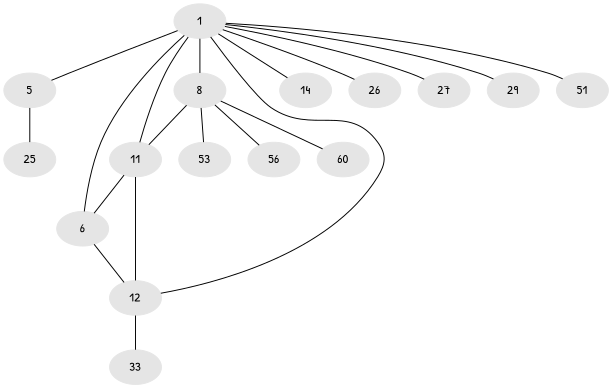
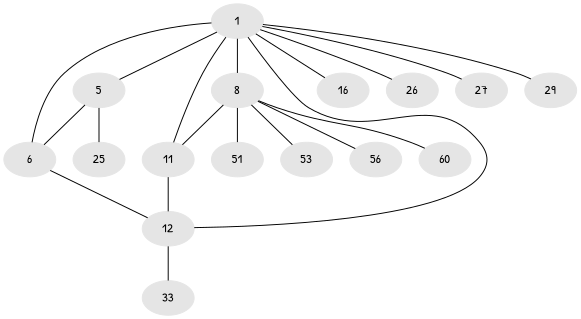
(396, 41) -> (237, 125)
(306, 90) -> (343, 90)
(109, 194) -> (65, 125)
